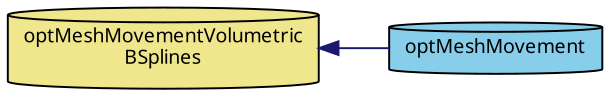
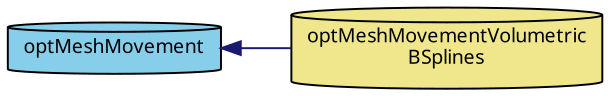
(364, 48) -> (266, 48)
